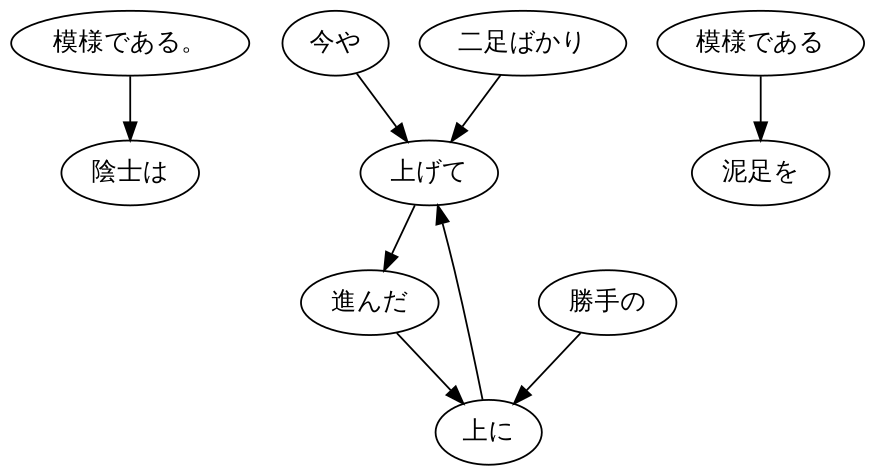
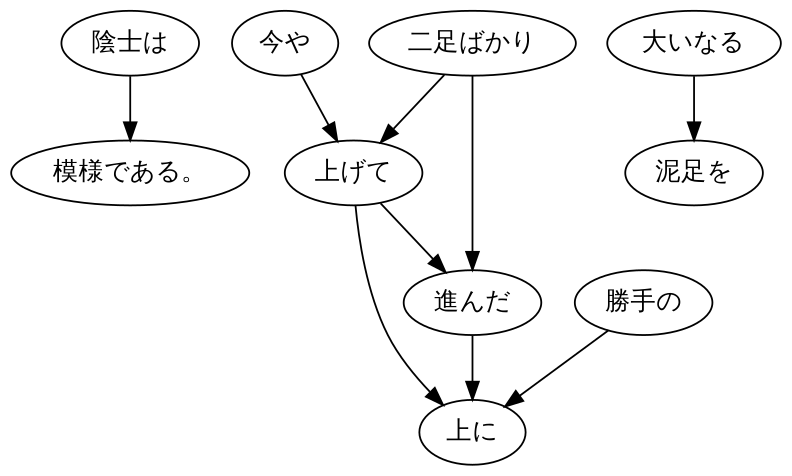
(761, 43) -> (694, 43)
(130, 99) -> (130, 99)
none -> (472, 164)
(464, 311) -> (376, 306)
